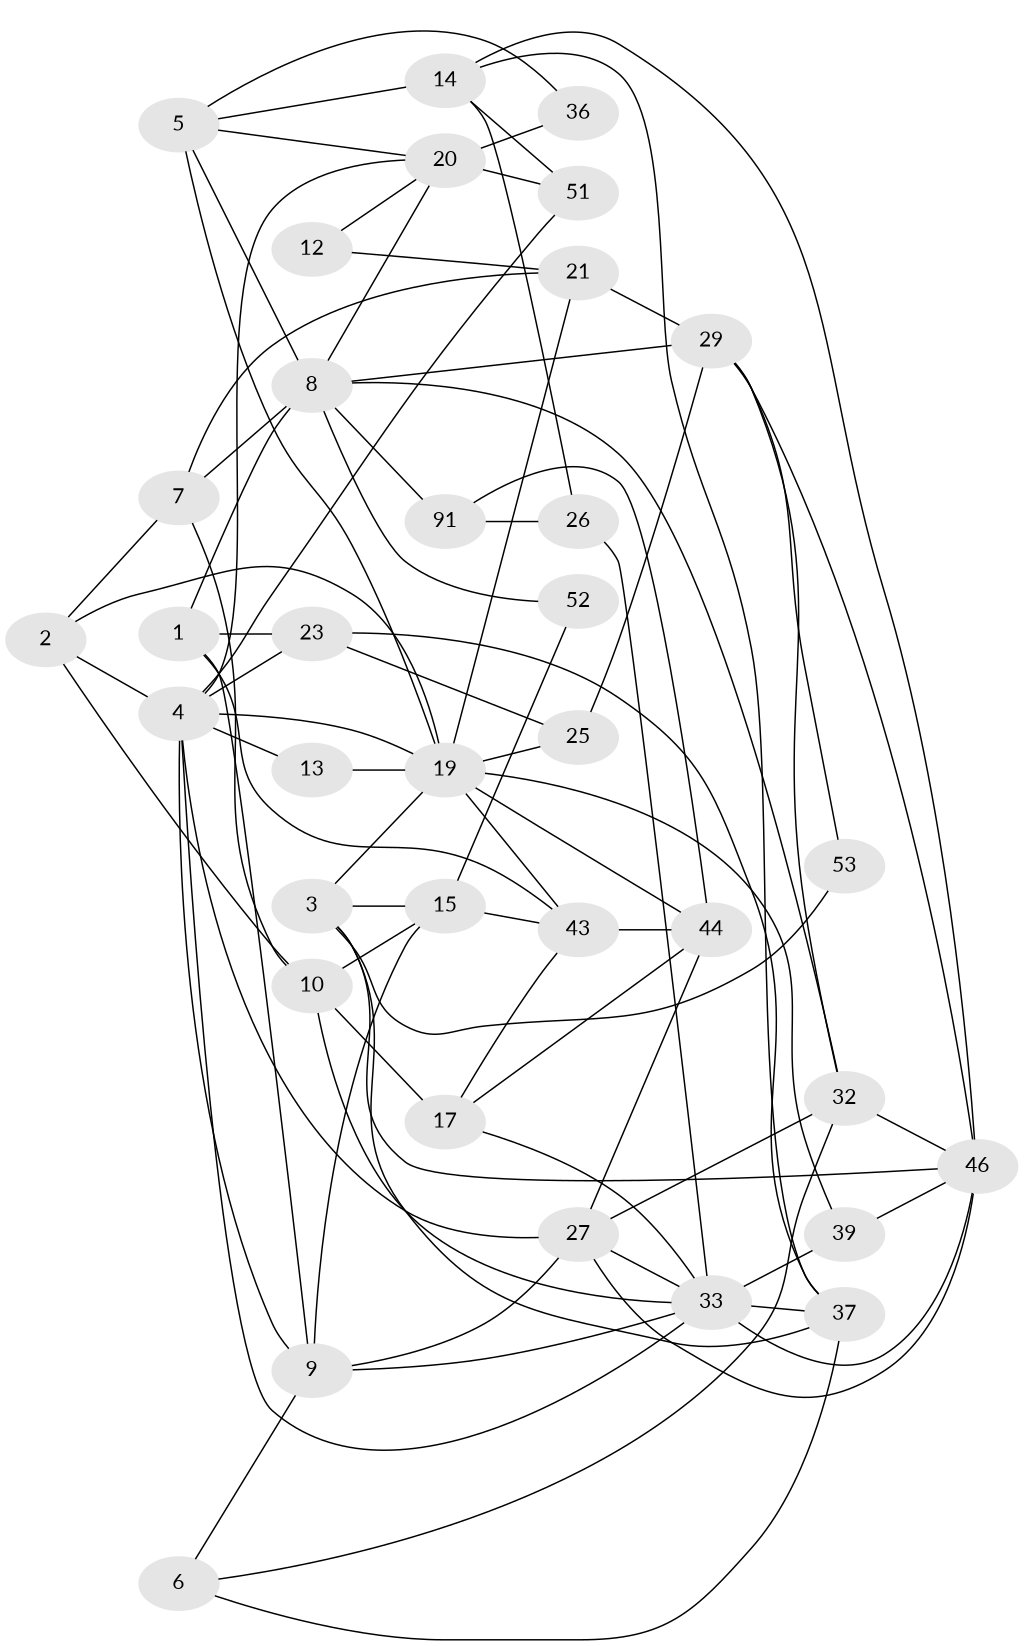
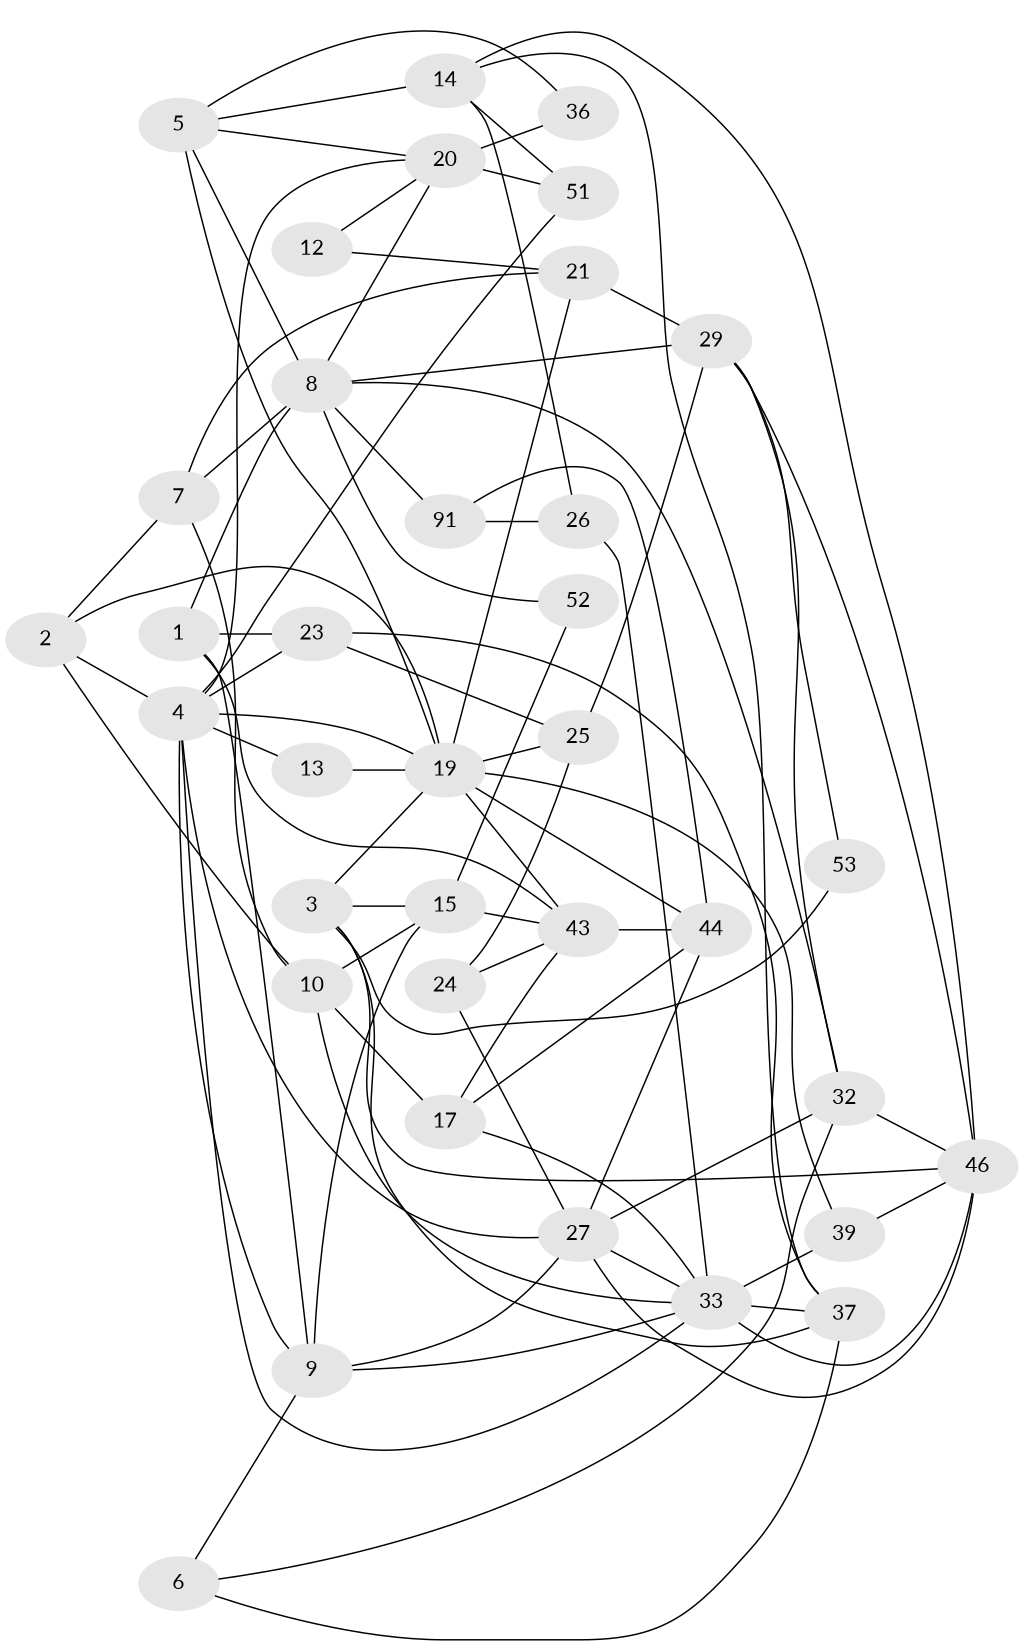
none -> (445, 986)
